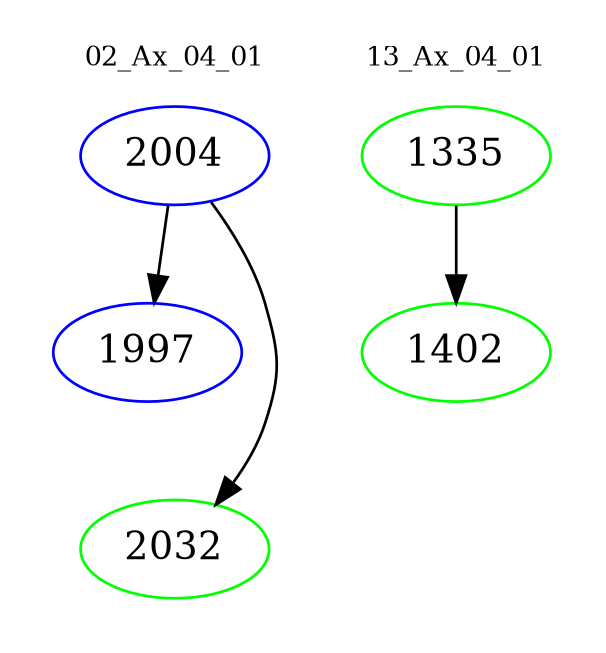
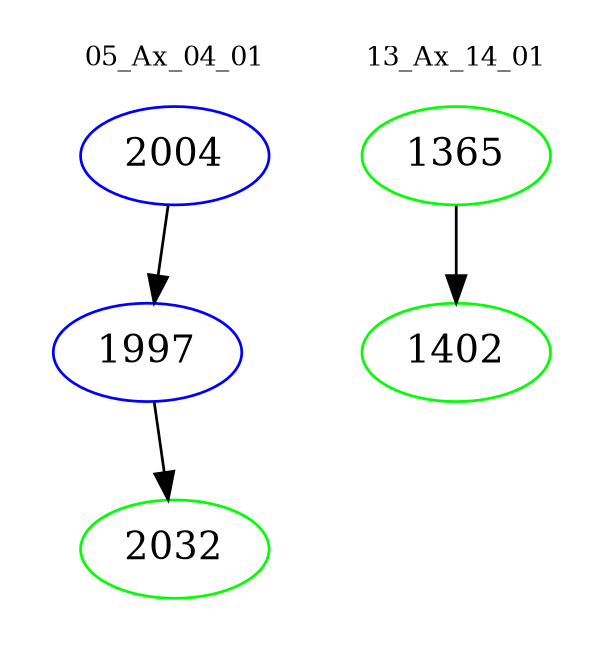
(175, 59) -> (175, 59)
(456, 59) -> (456, 59)
(456, 156) -> (456, 156)
(274, 339) -> (159, 437)
